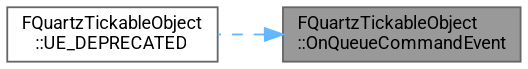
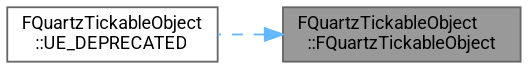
(402, 34) -> (402, 34)
